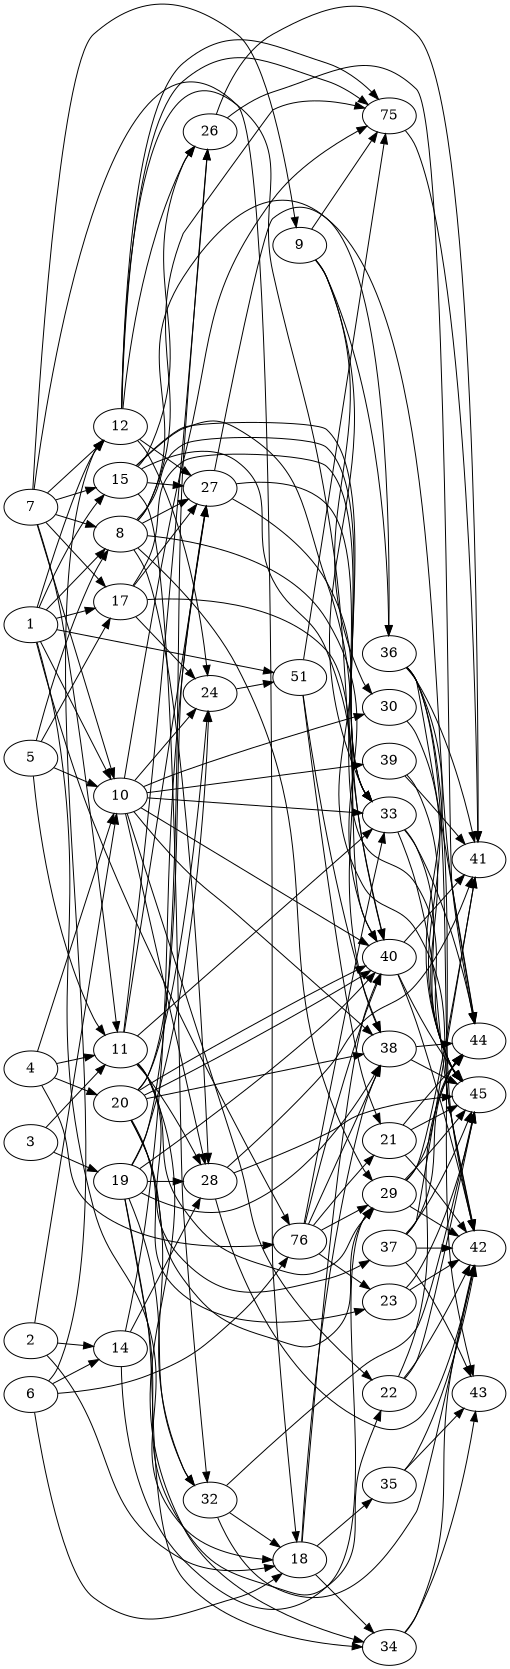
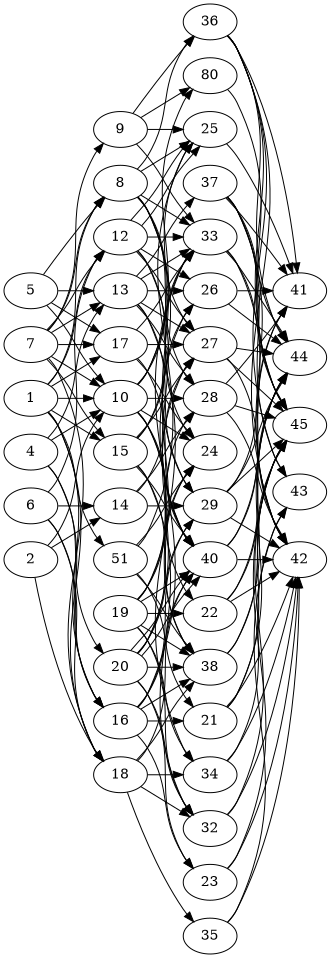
(389, 116) -> (210, 129)
none -> (160, 237)
(252, 686) -> (163, 510)
(389, 707) -> (210, 76)
(389, 761) -> none
(425, 1025) -> (257, 465)
(120, 1050) -> (120, 291)
(31, 1143) -> none
(300, 1241) -> (120, 721)
(251, 1527) -> (158, 797)
